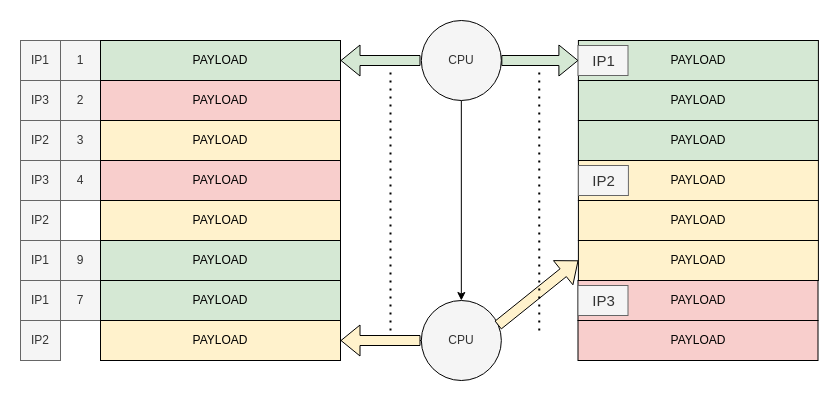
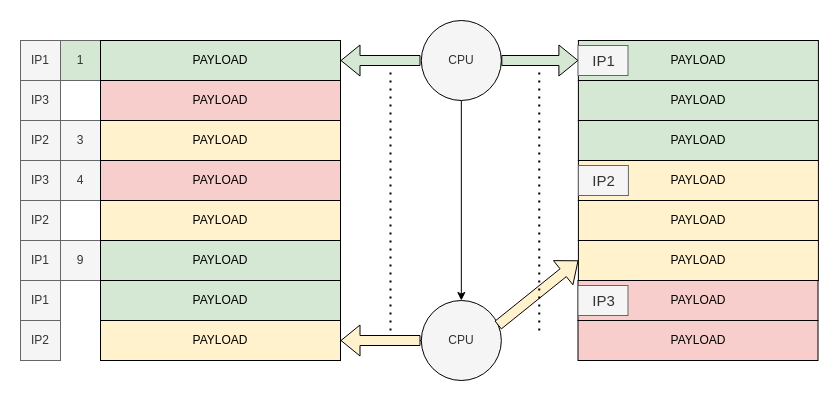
(81, 61) -> (81, 61)
(81, 101) -> none
(81, 301) -> none
